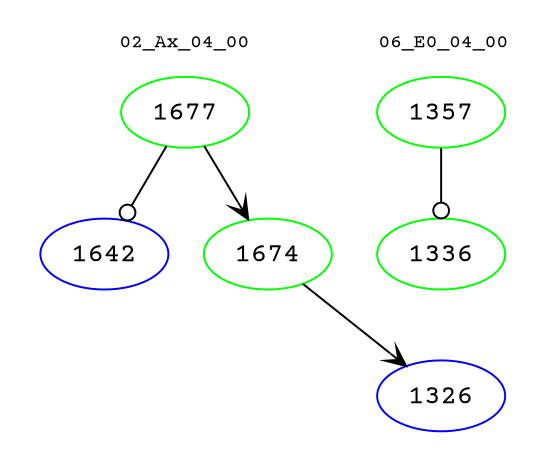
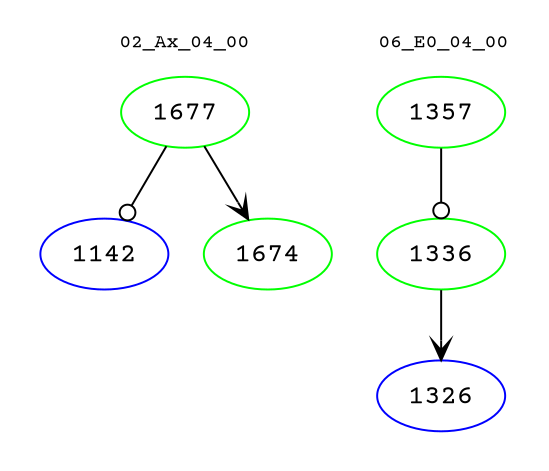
(104, 254) -> (104, 254)
(347, 319) -> (441, 315)
